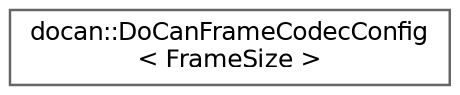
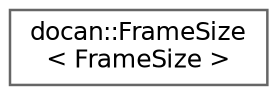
(230, 47) -> (139, 47)
